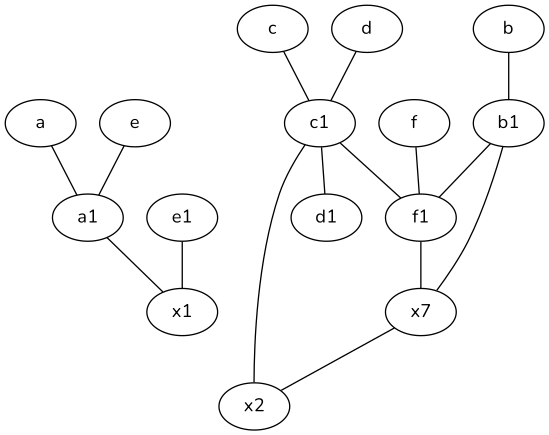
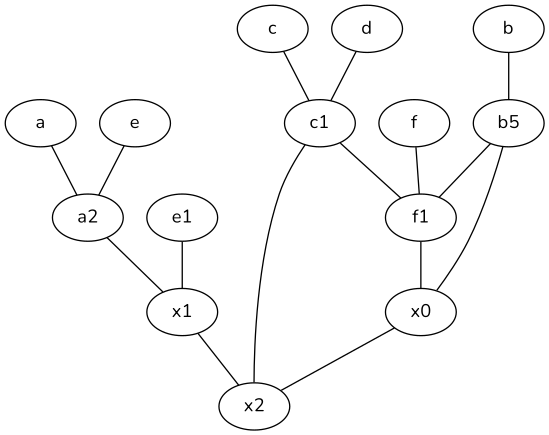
(509, 123) -> (509, 123)
(88, 218) -> (88, 218)
(326, 218) -> none
(421, 312) -> (421, 312)
none -> (218, 359)
